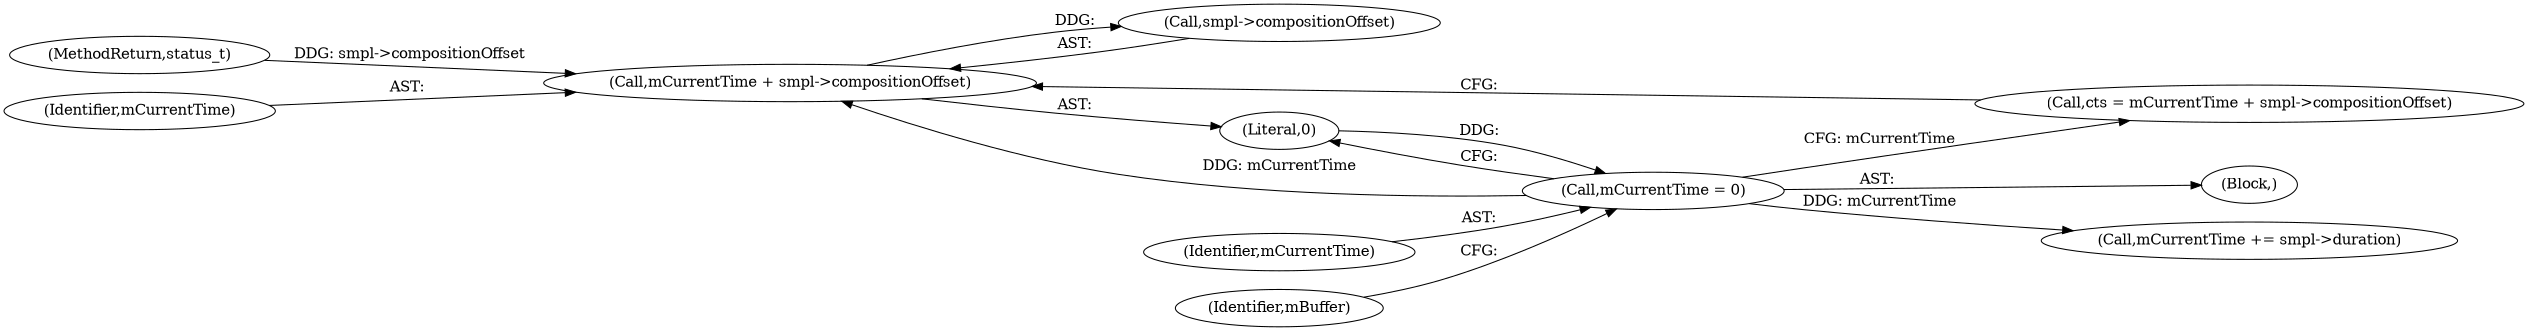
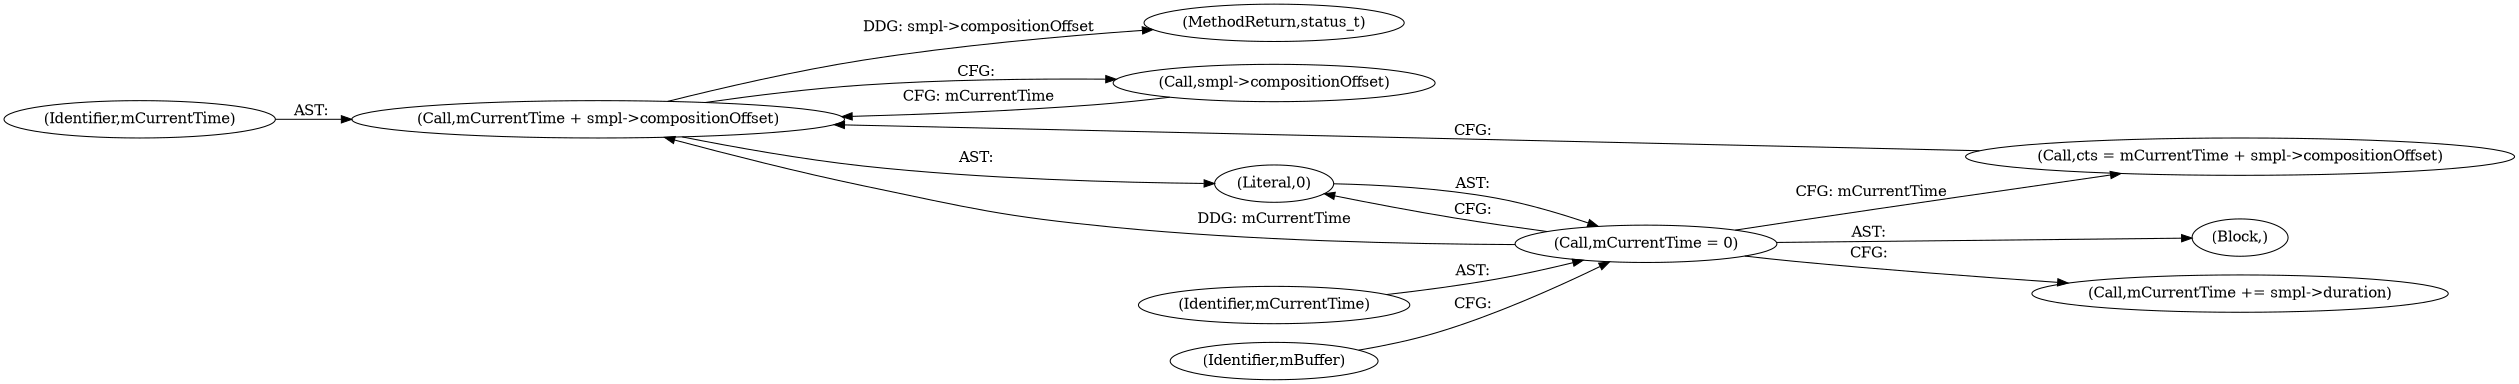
(1077, 21) -> (979, 72)
(1077, 44) -> (979, 97)
(415, 67) -> (903, 54)
(1481, 131) -> (1475, 184)
(1880, 202) -> (1871, 254)
